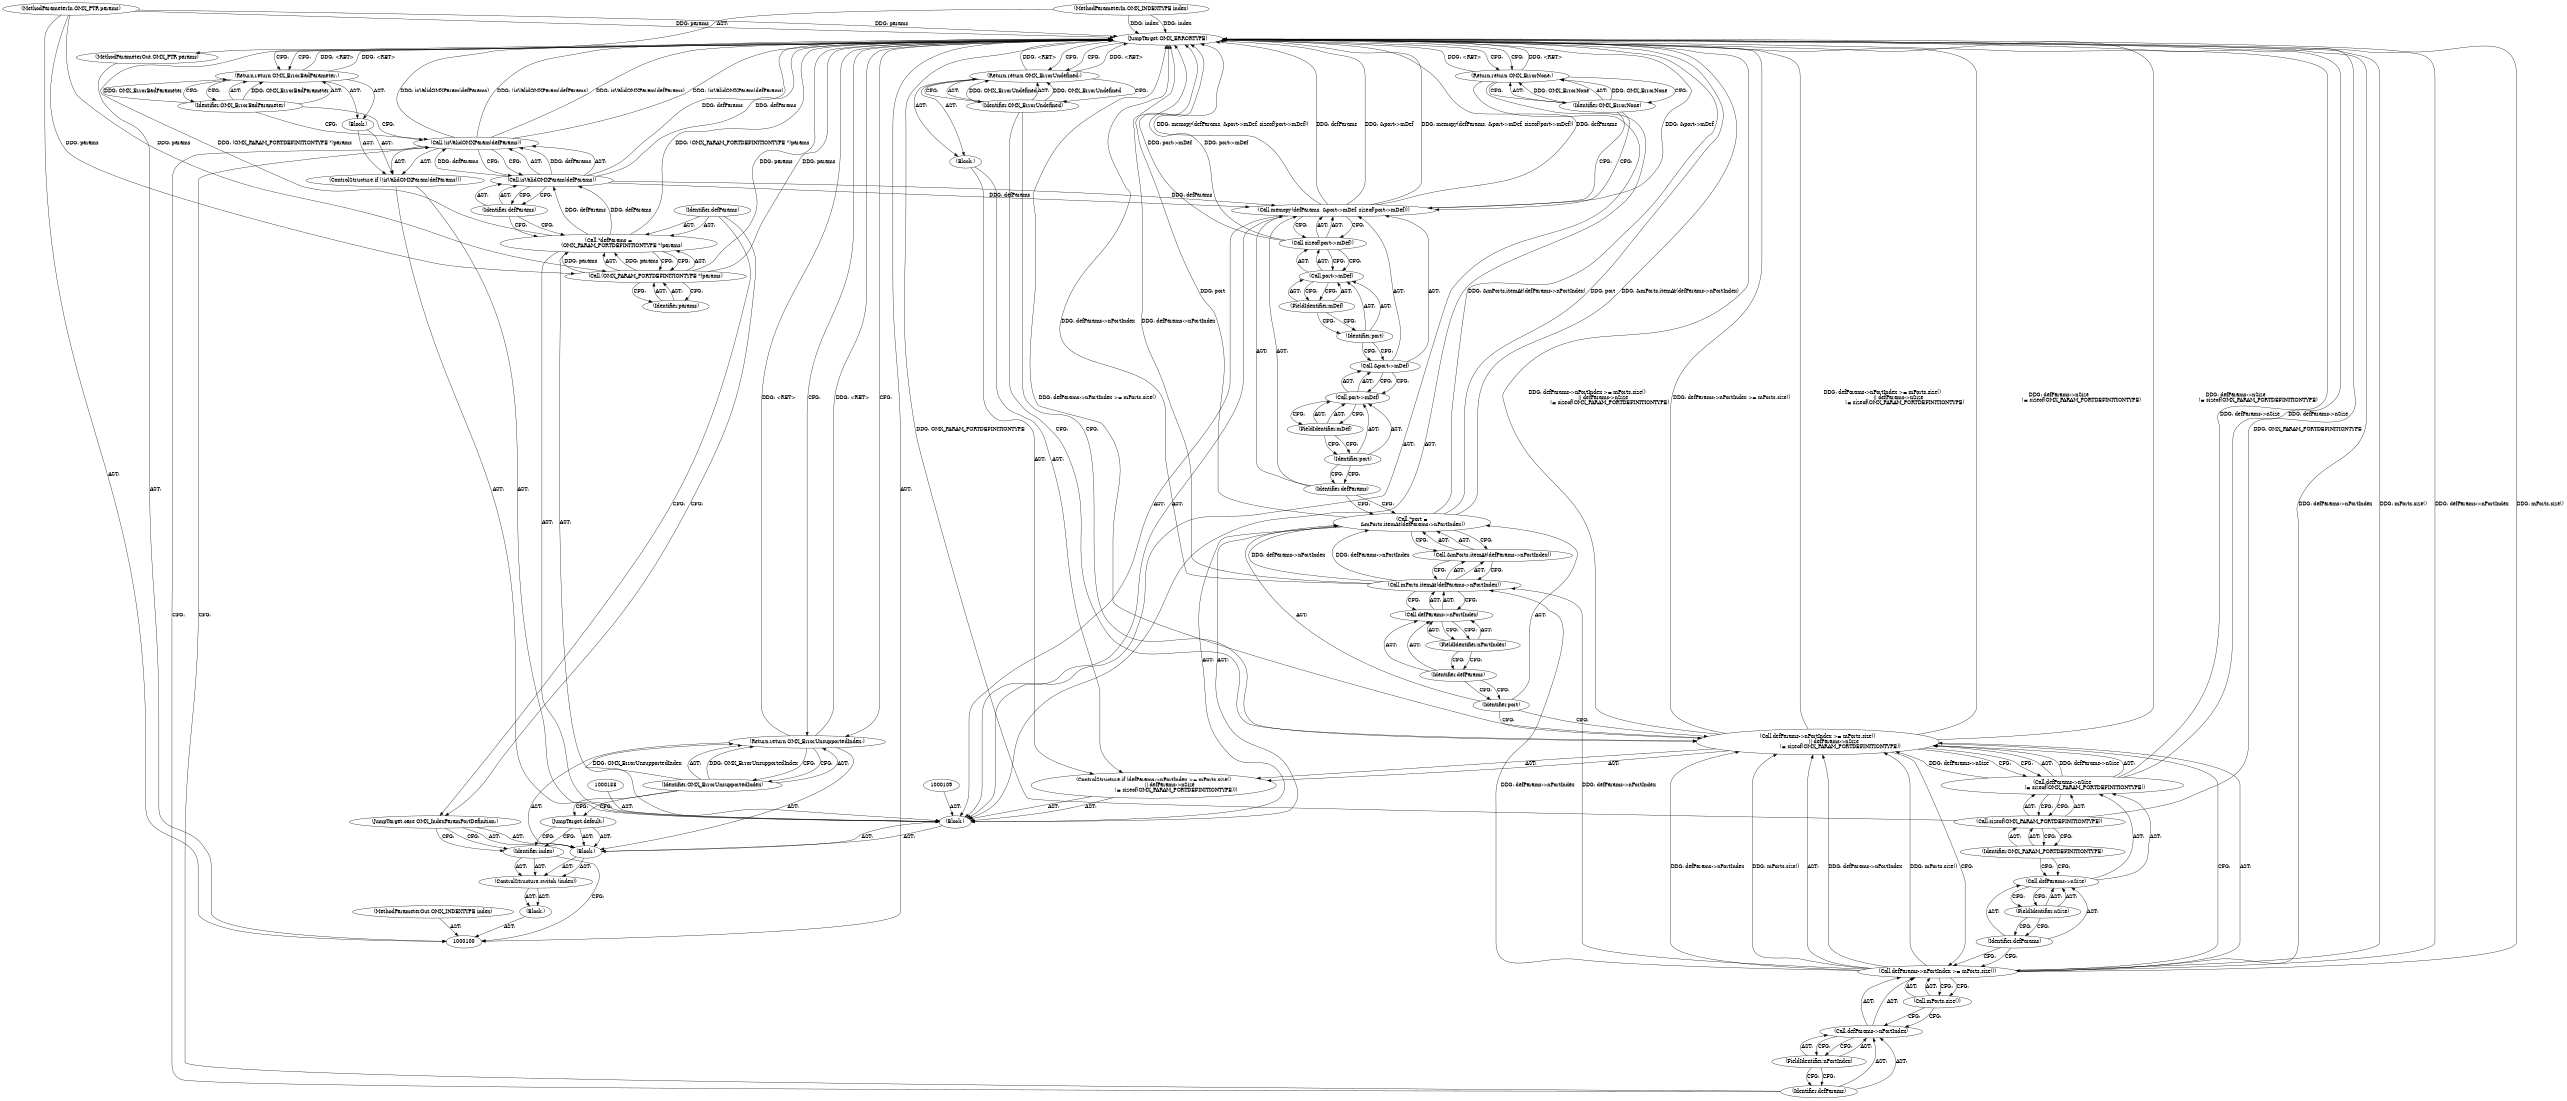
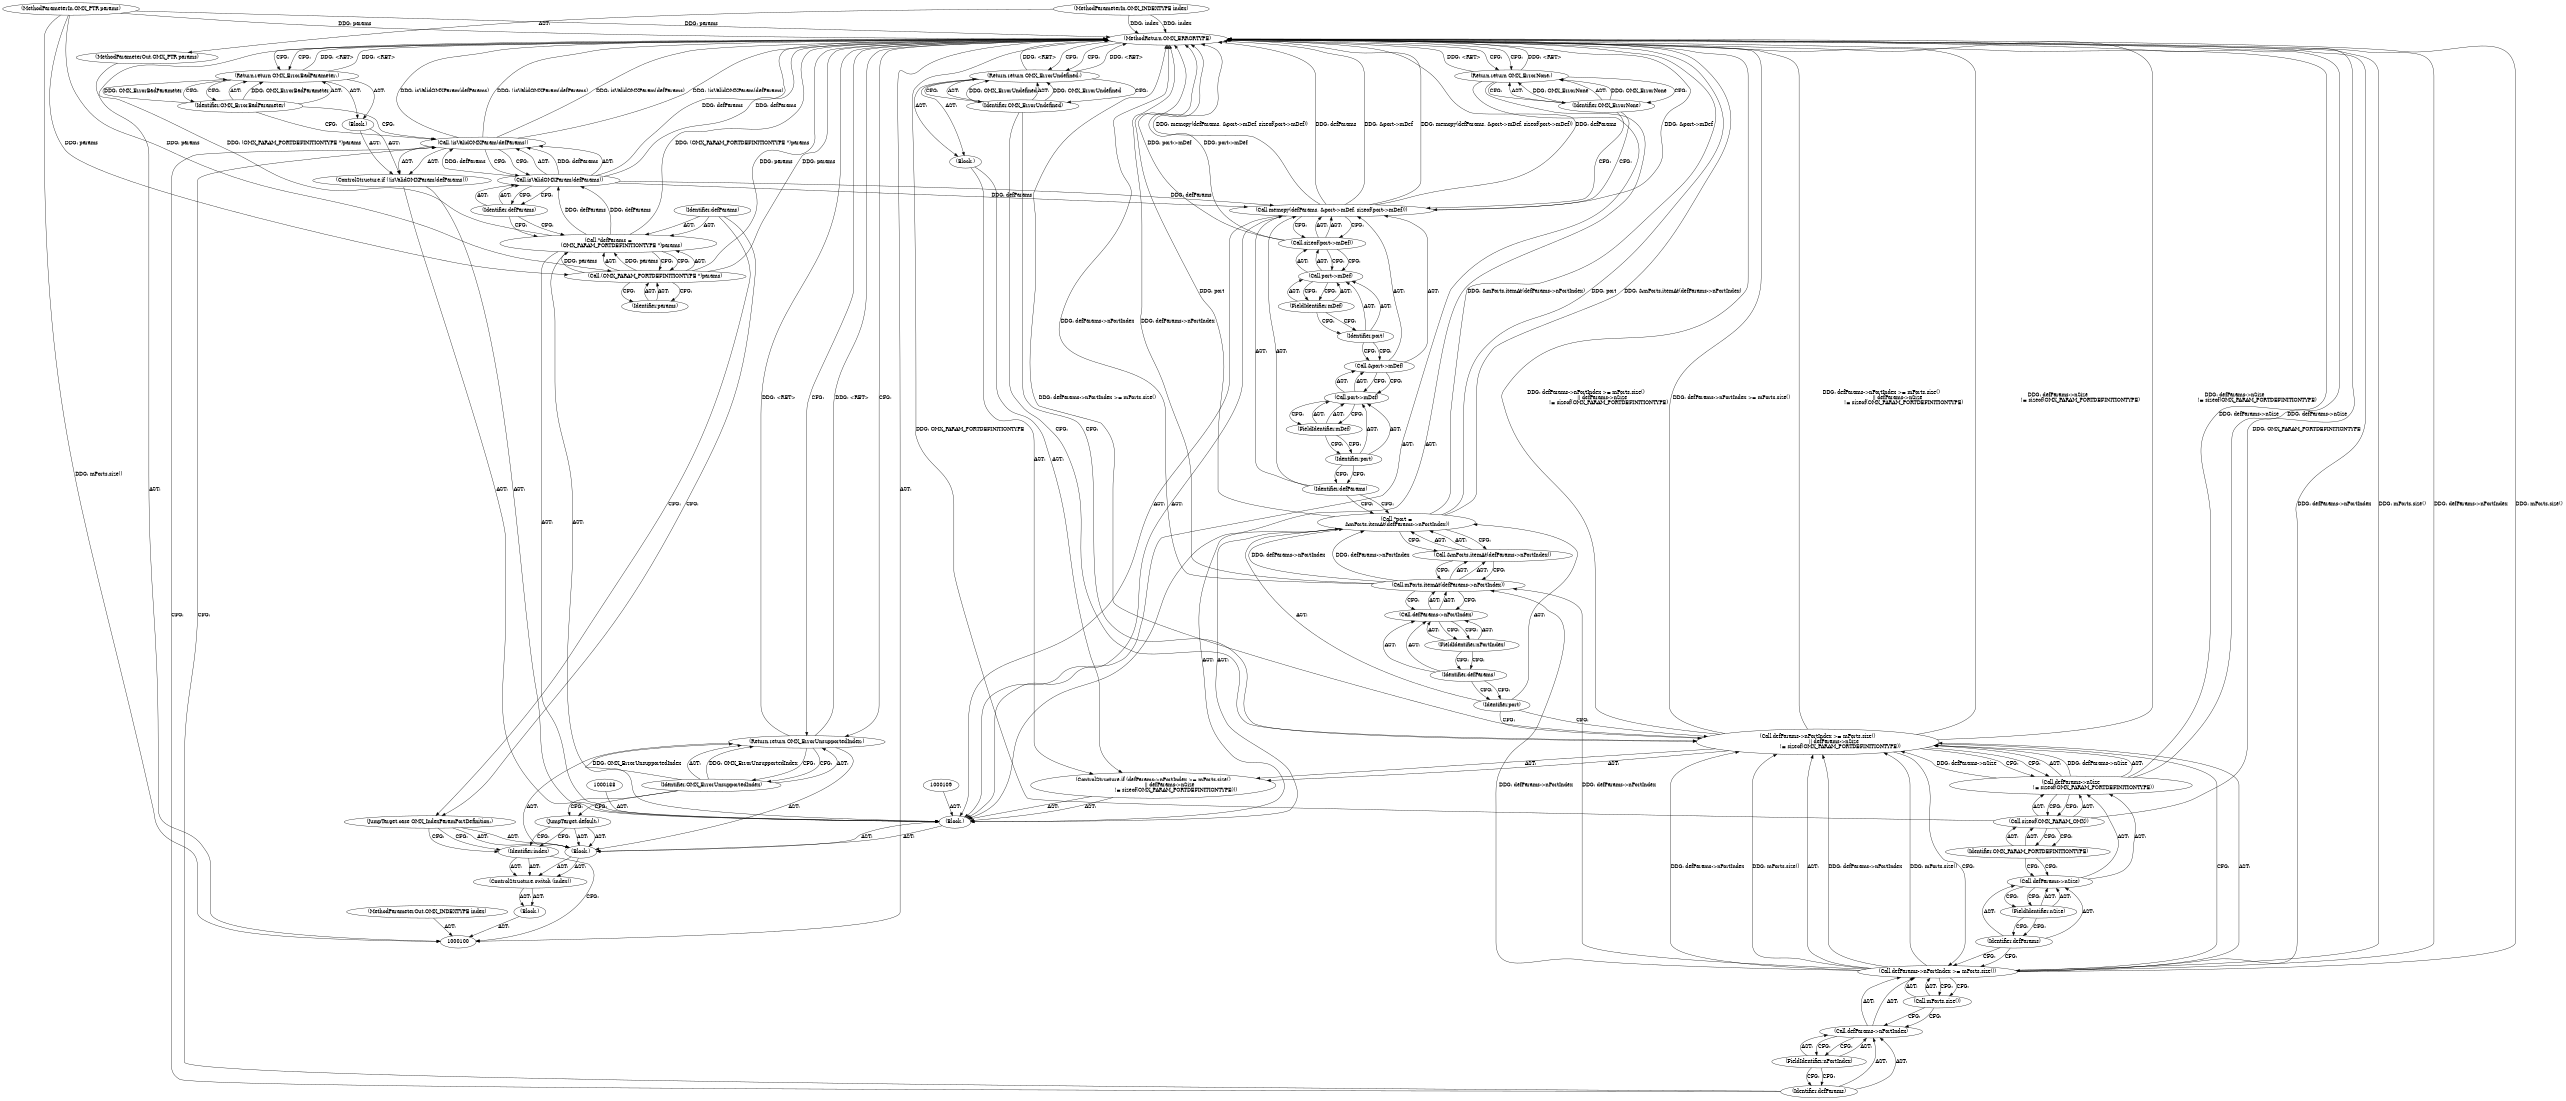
(1167, 39) -> (1167, 39)
(115, 474) -> (99, 474)
(2040, 822) -> (2049, 822)
